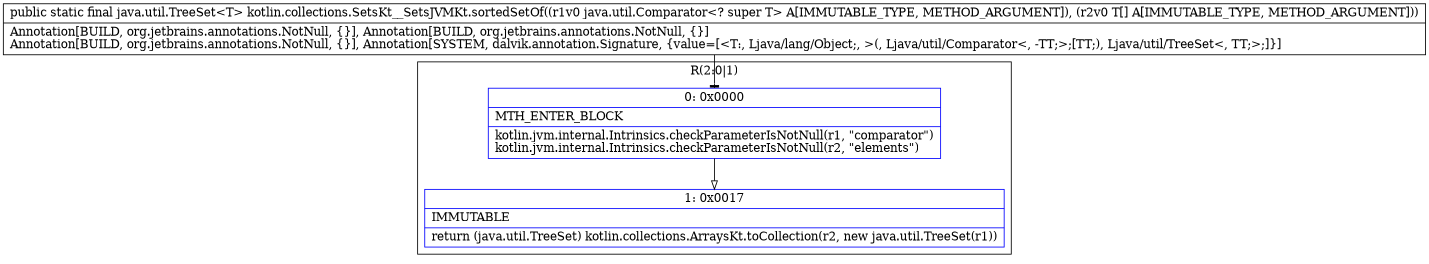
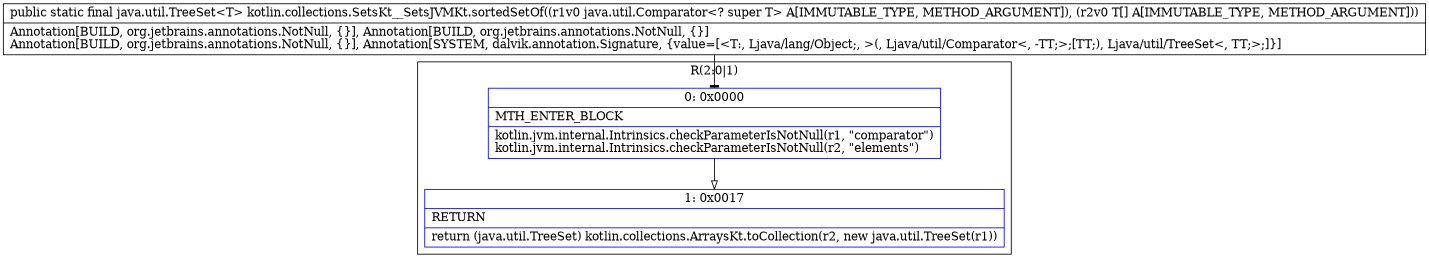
(471, 218) -> (459, 218)
